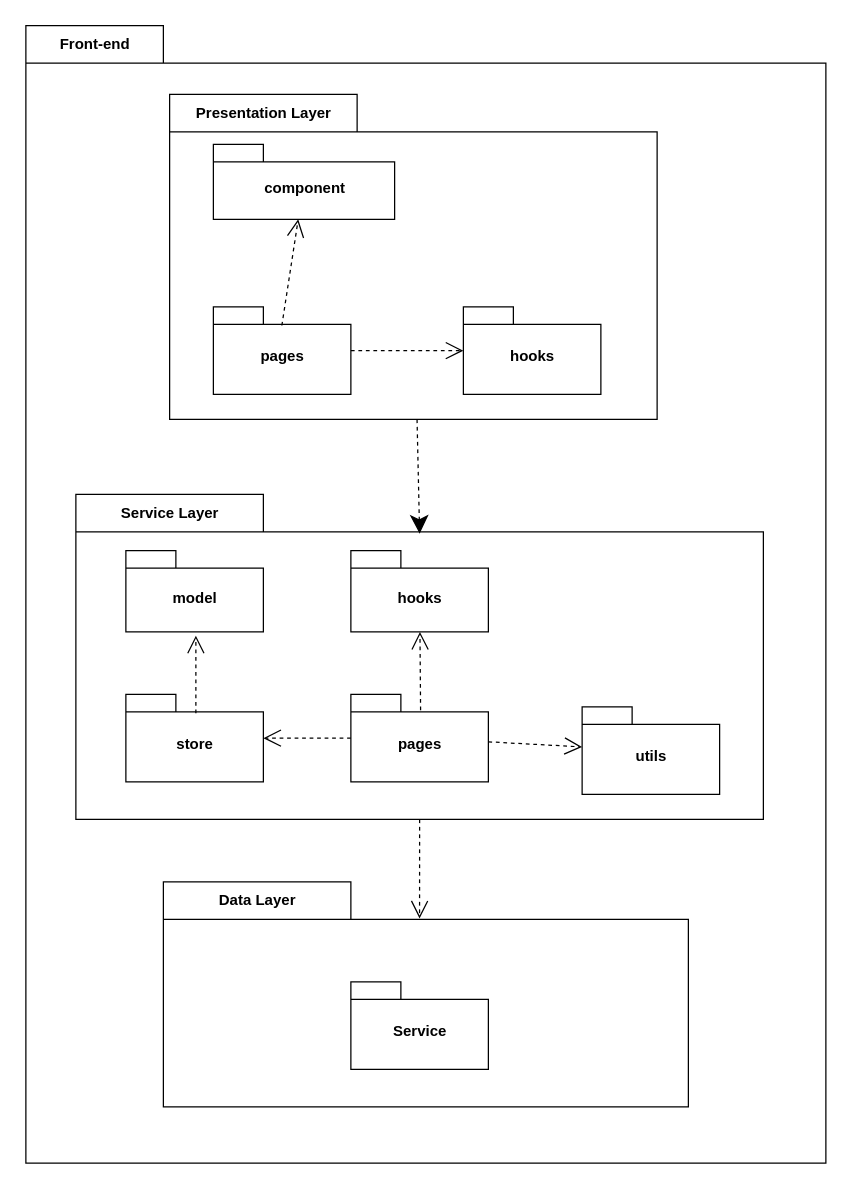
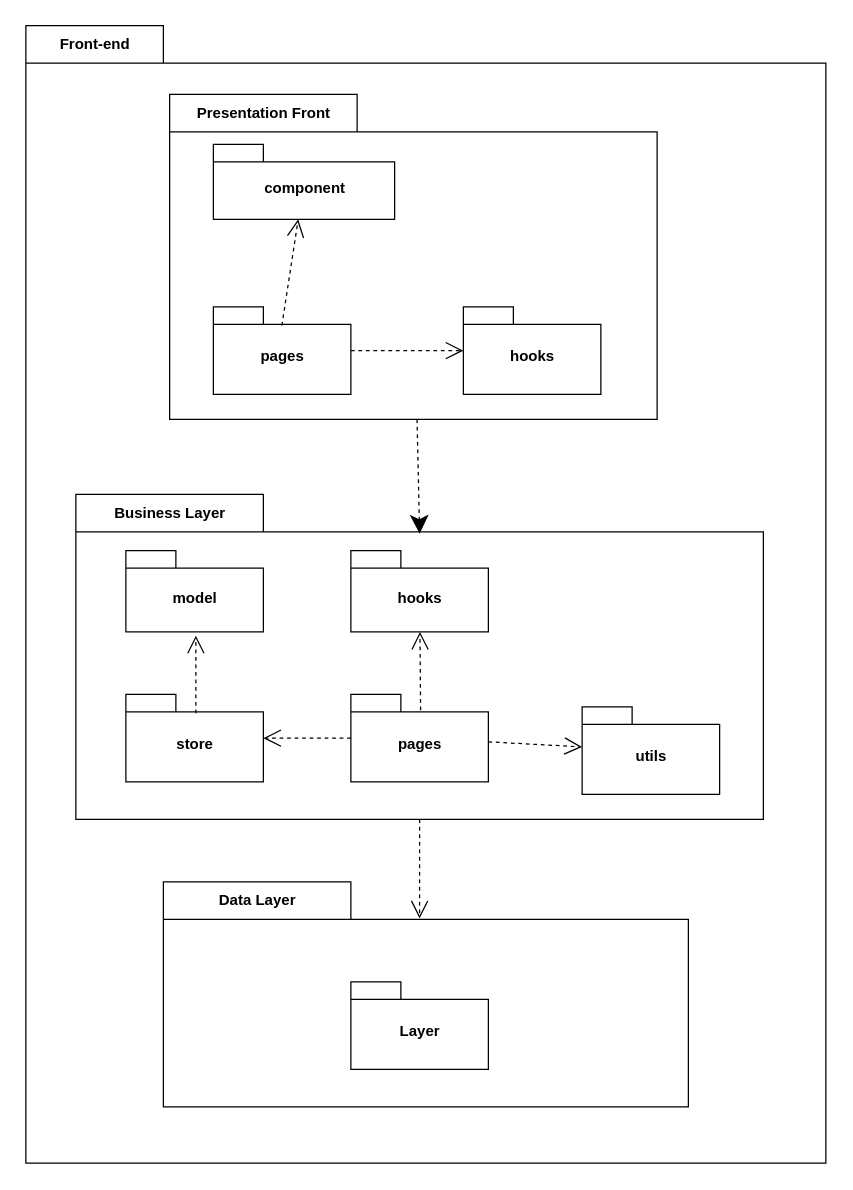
(264, 113) -> (264, 113)
(170, 513) -> (170, 513)
(420, 1032) -> (420, 1032)
